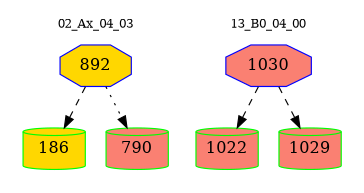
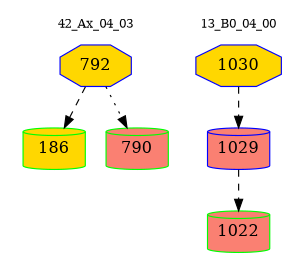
(96, 25) -> (96, 25)
(96, 66) -> (96, 66)
(269, 66) -> (239, 66)
(251, 102) -> (239, 185)
(310, 149) -> (239, 149)
